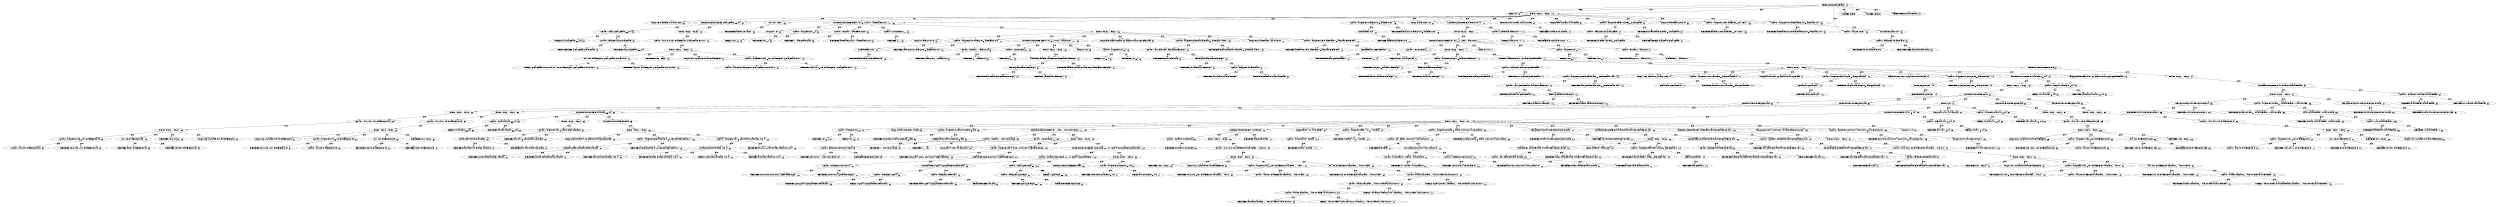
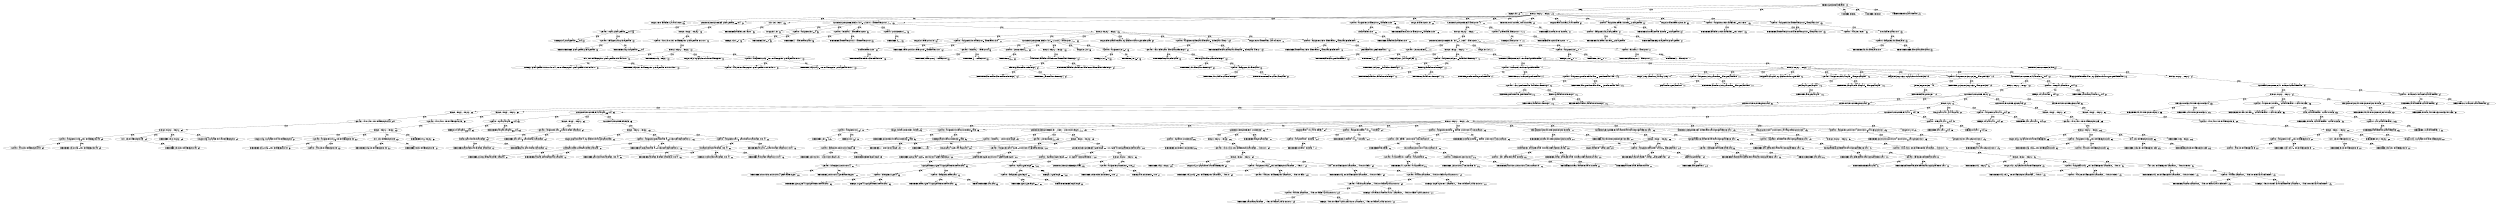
(1834, 21) -> (1793, 28)
(134, 148) -> none
